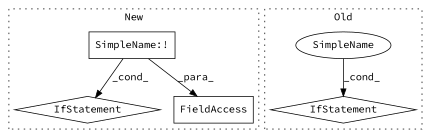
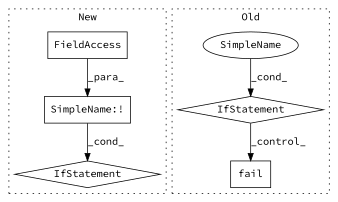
(170, 75) -> (88, 74)
none -> (251, 174)
